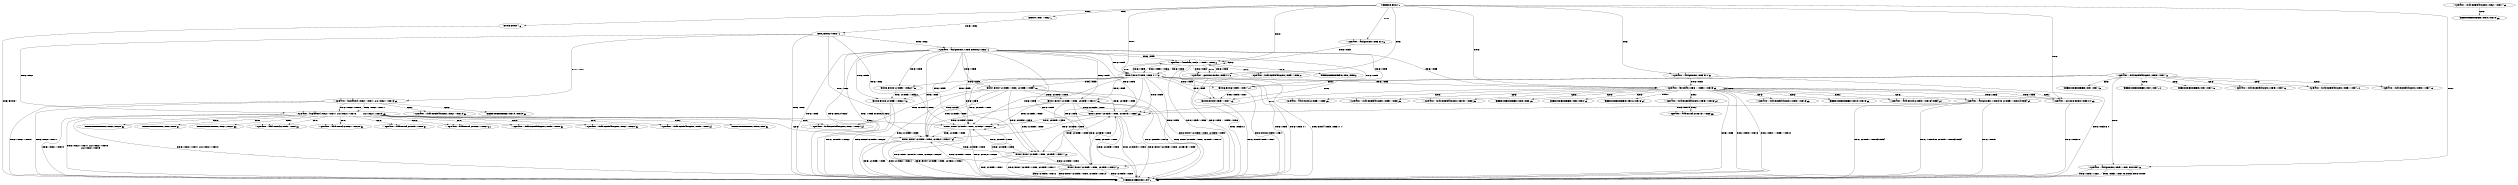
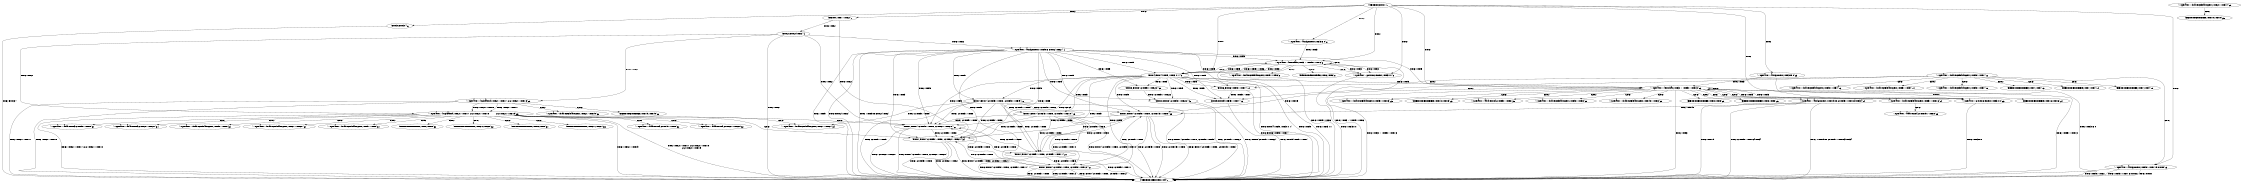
(1067, 56) -> none
(854, 100) -> (882, 104)
(1272, 101) -> (1292, 101)
(1915, 101) -> none
(1082, 108) -> none
